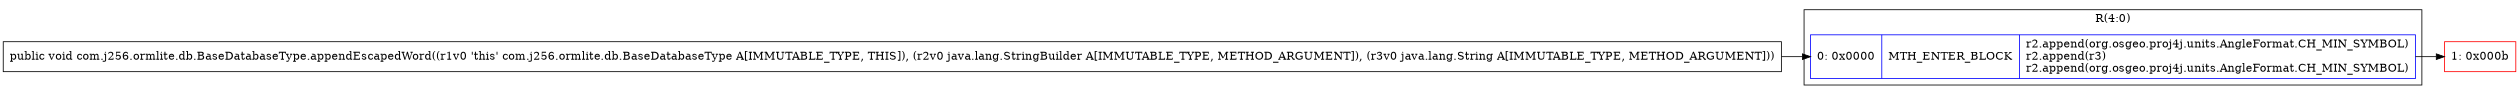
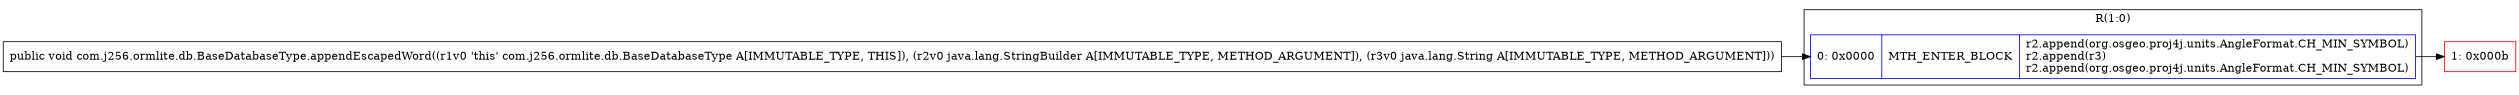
(2113, 19) -> (2113, 19)
